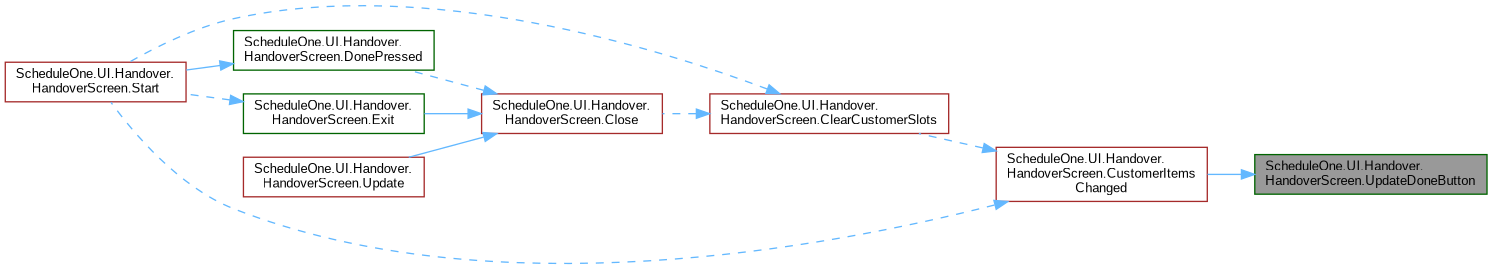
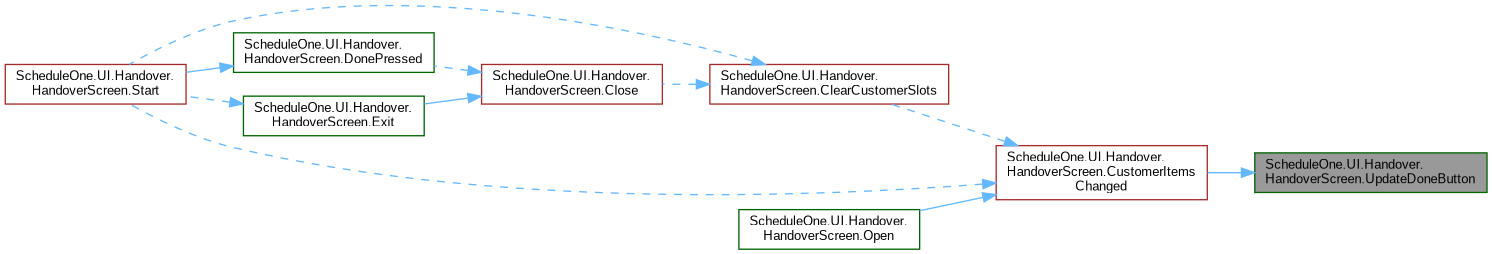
(334, 177) -> none
none -> (829, 229)
